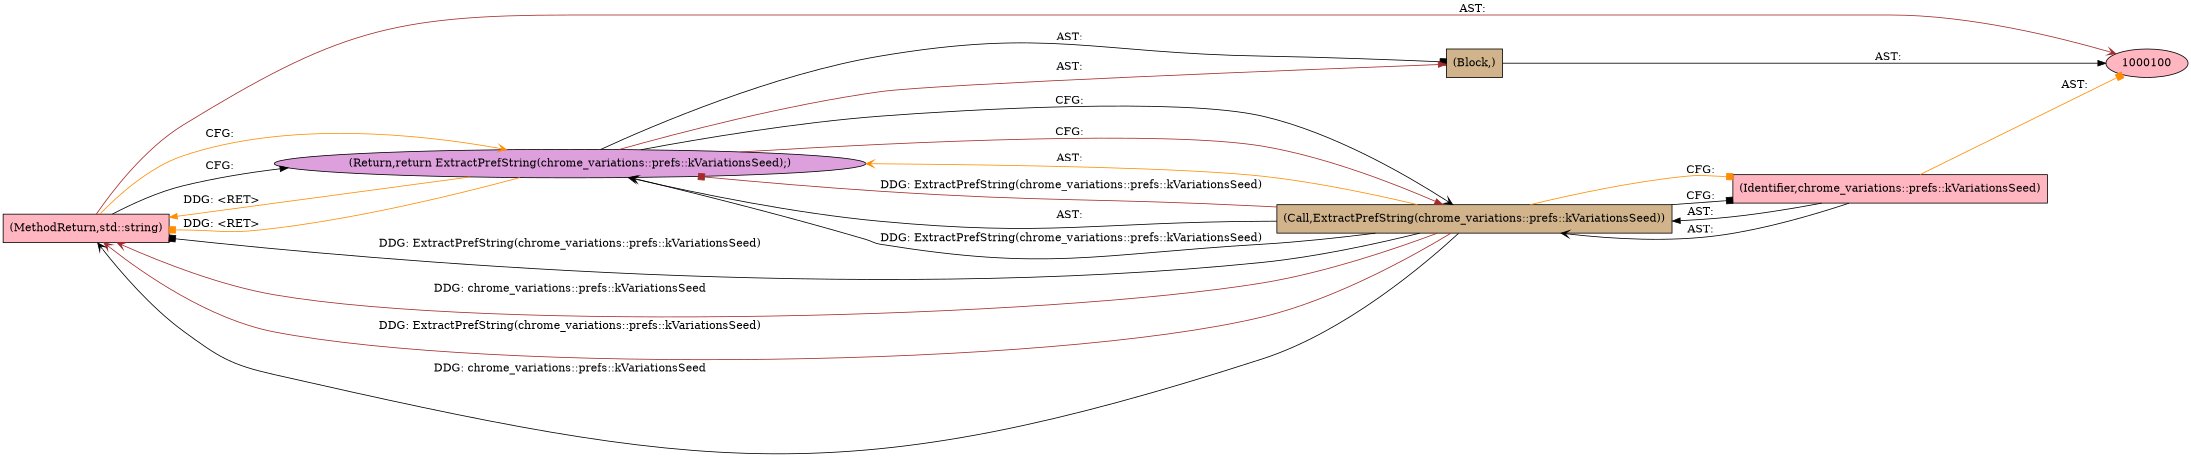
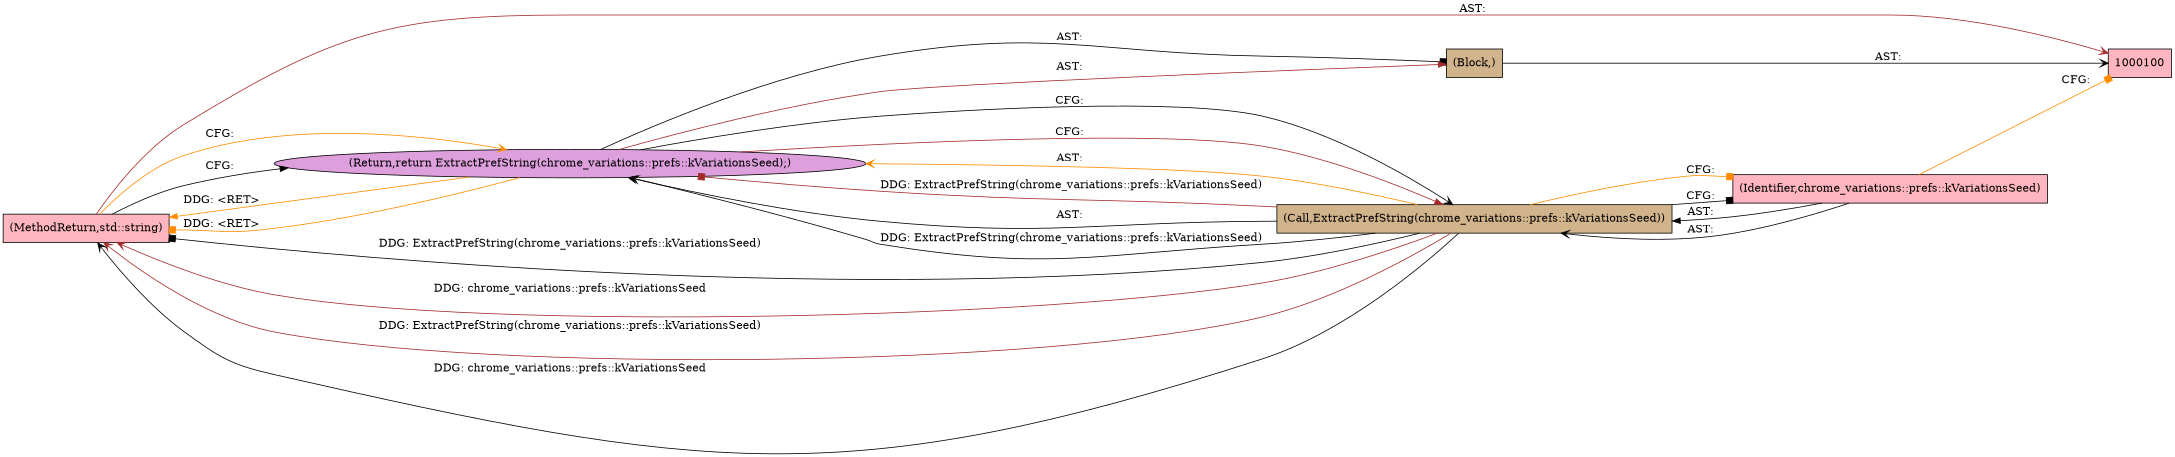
(1800, 63) -> (1801, 63)
(2147, 63) -> (2140, 63)
(2077, 85) -> (2078, 80)
